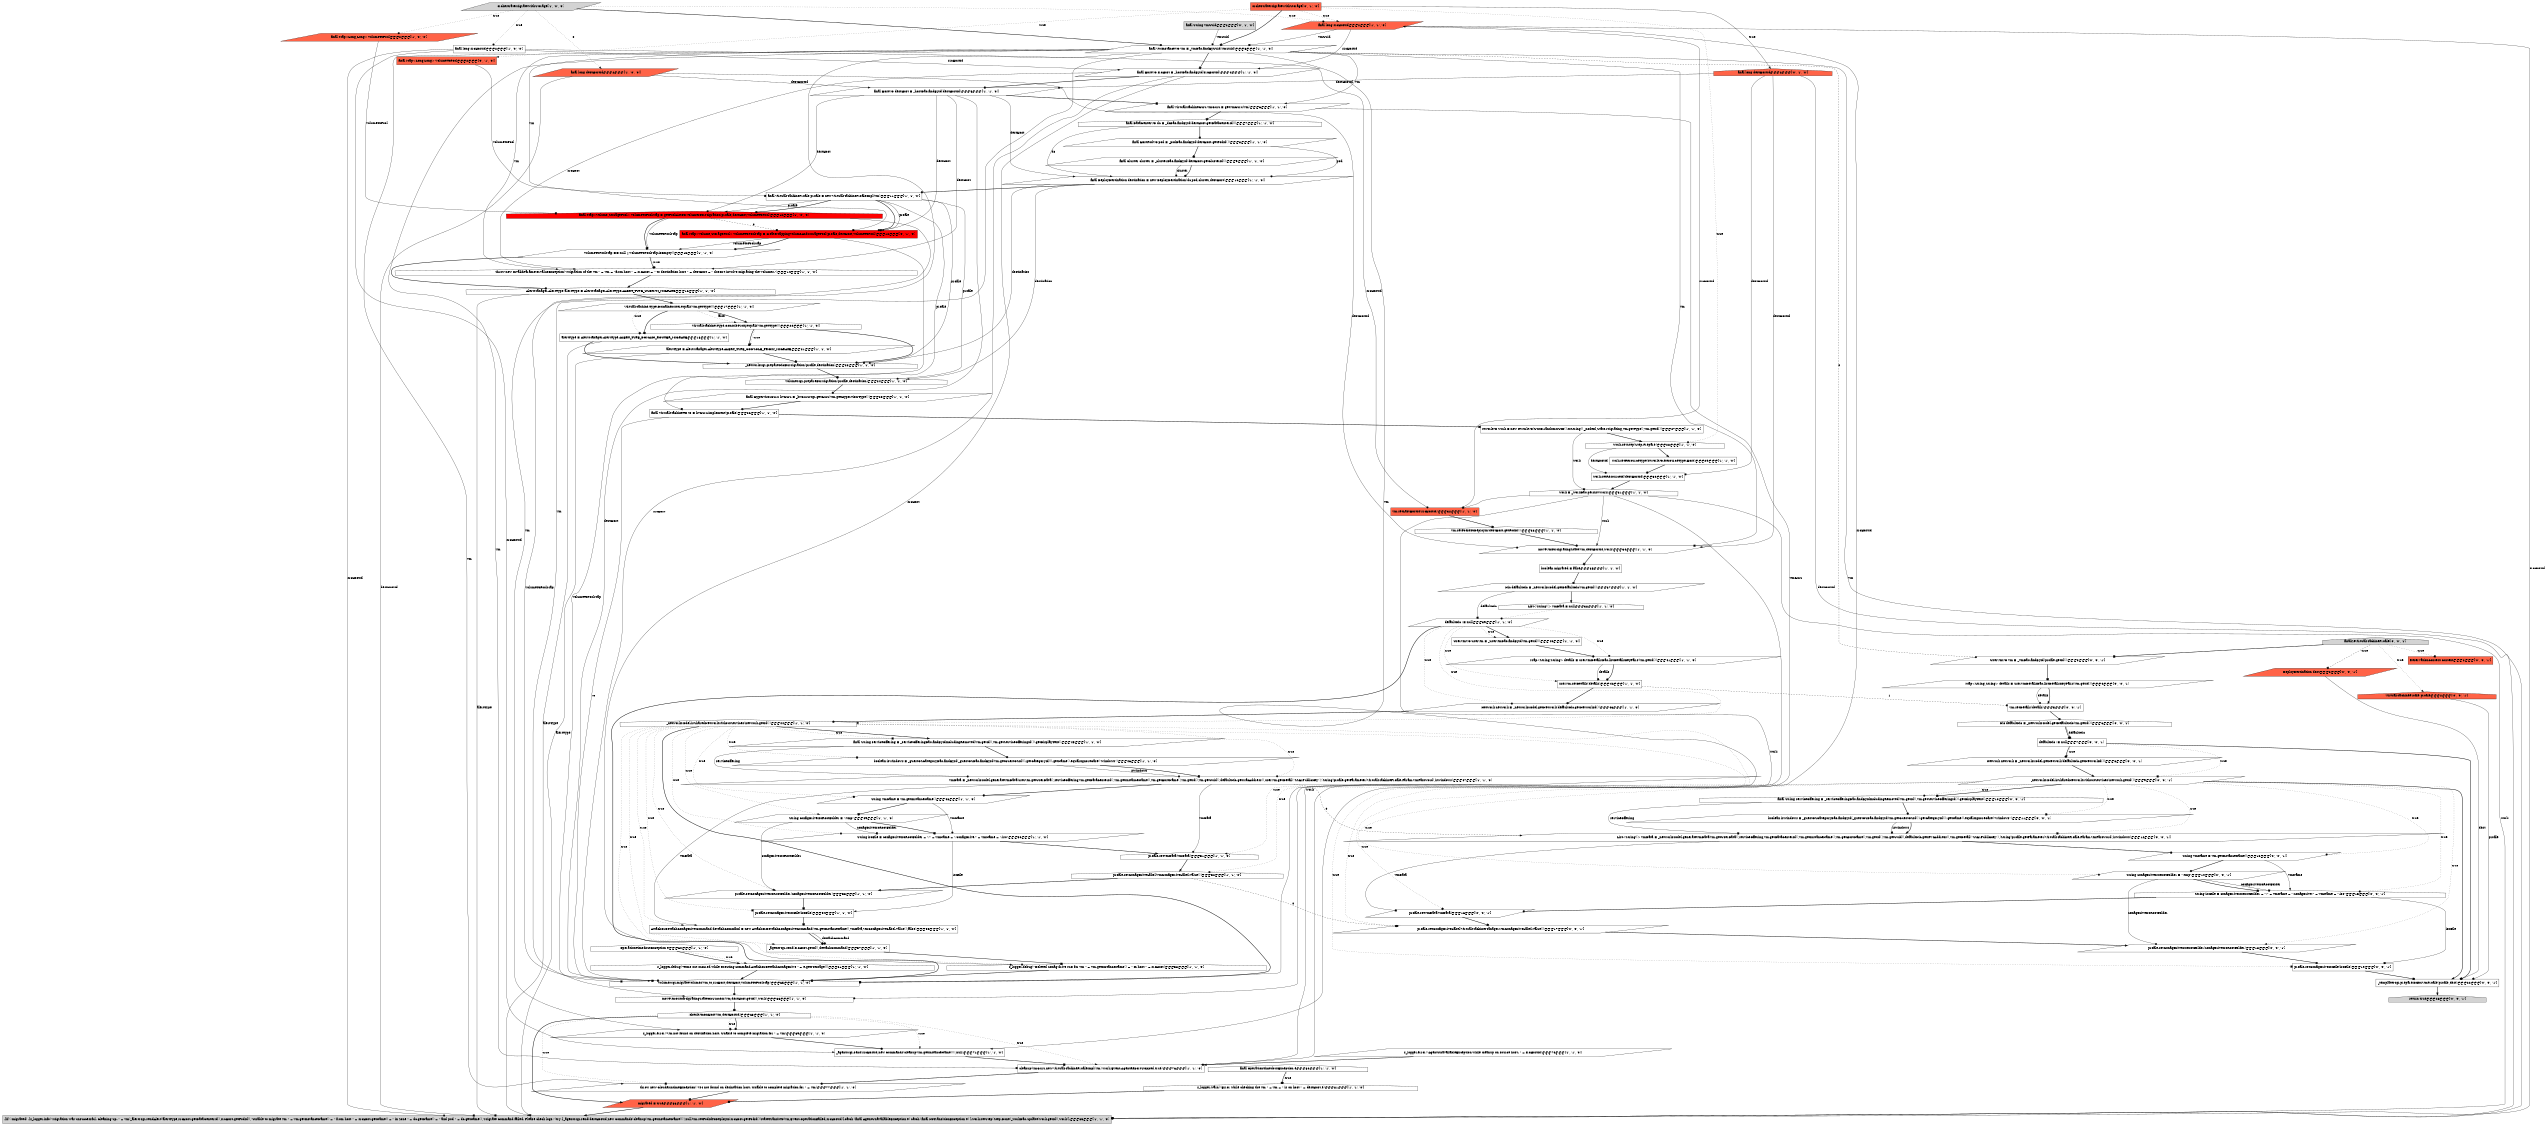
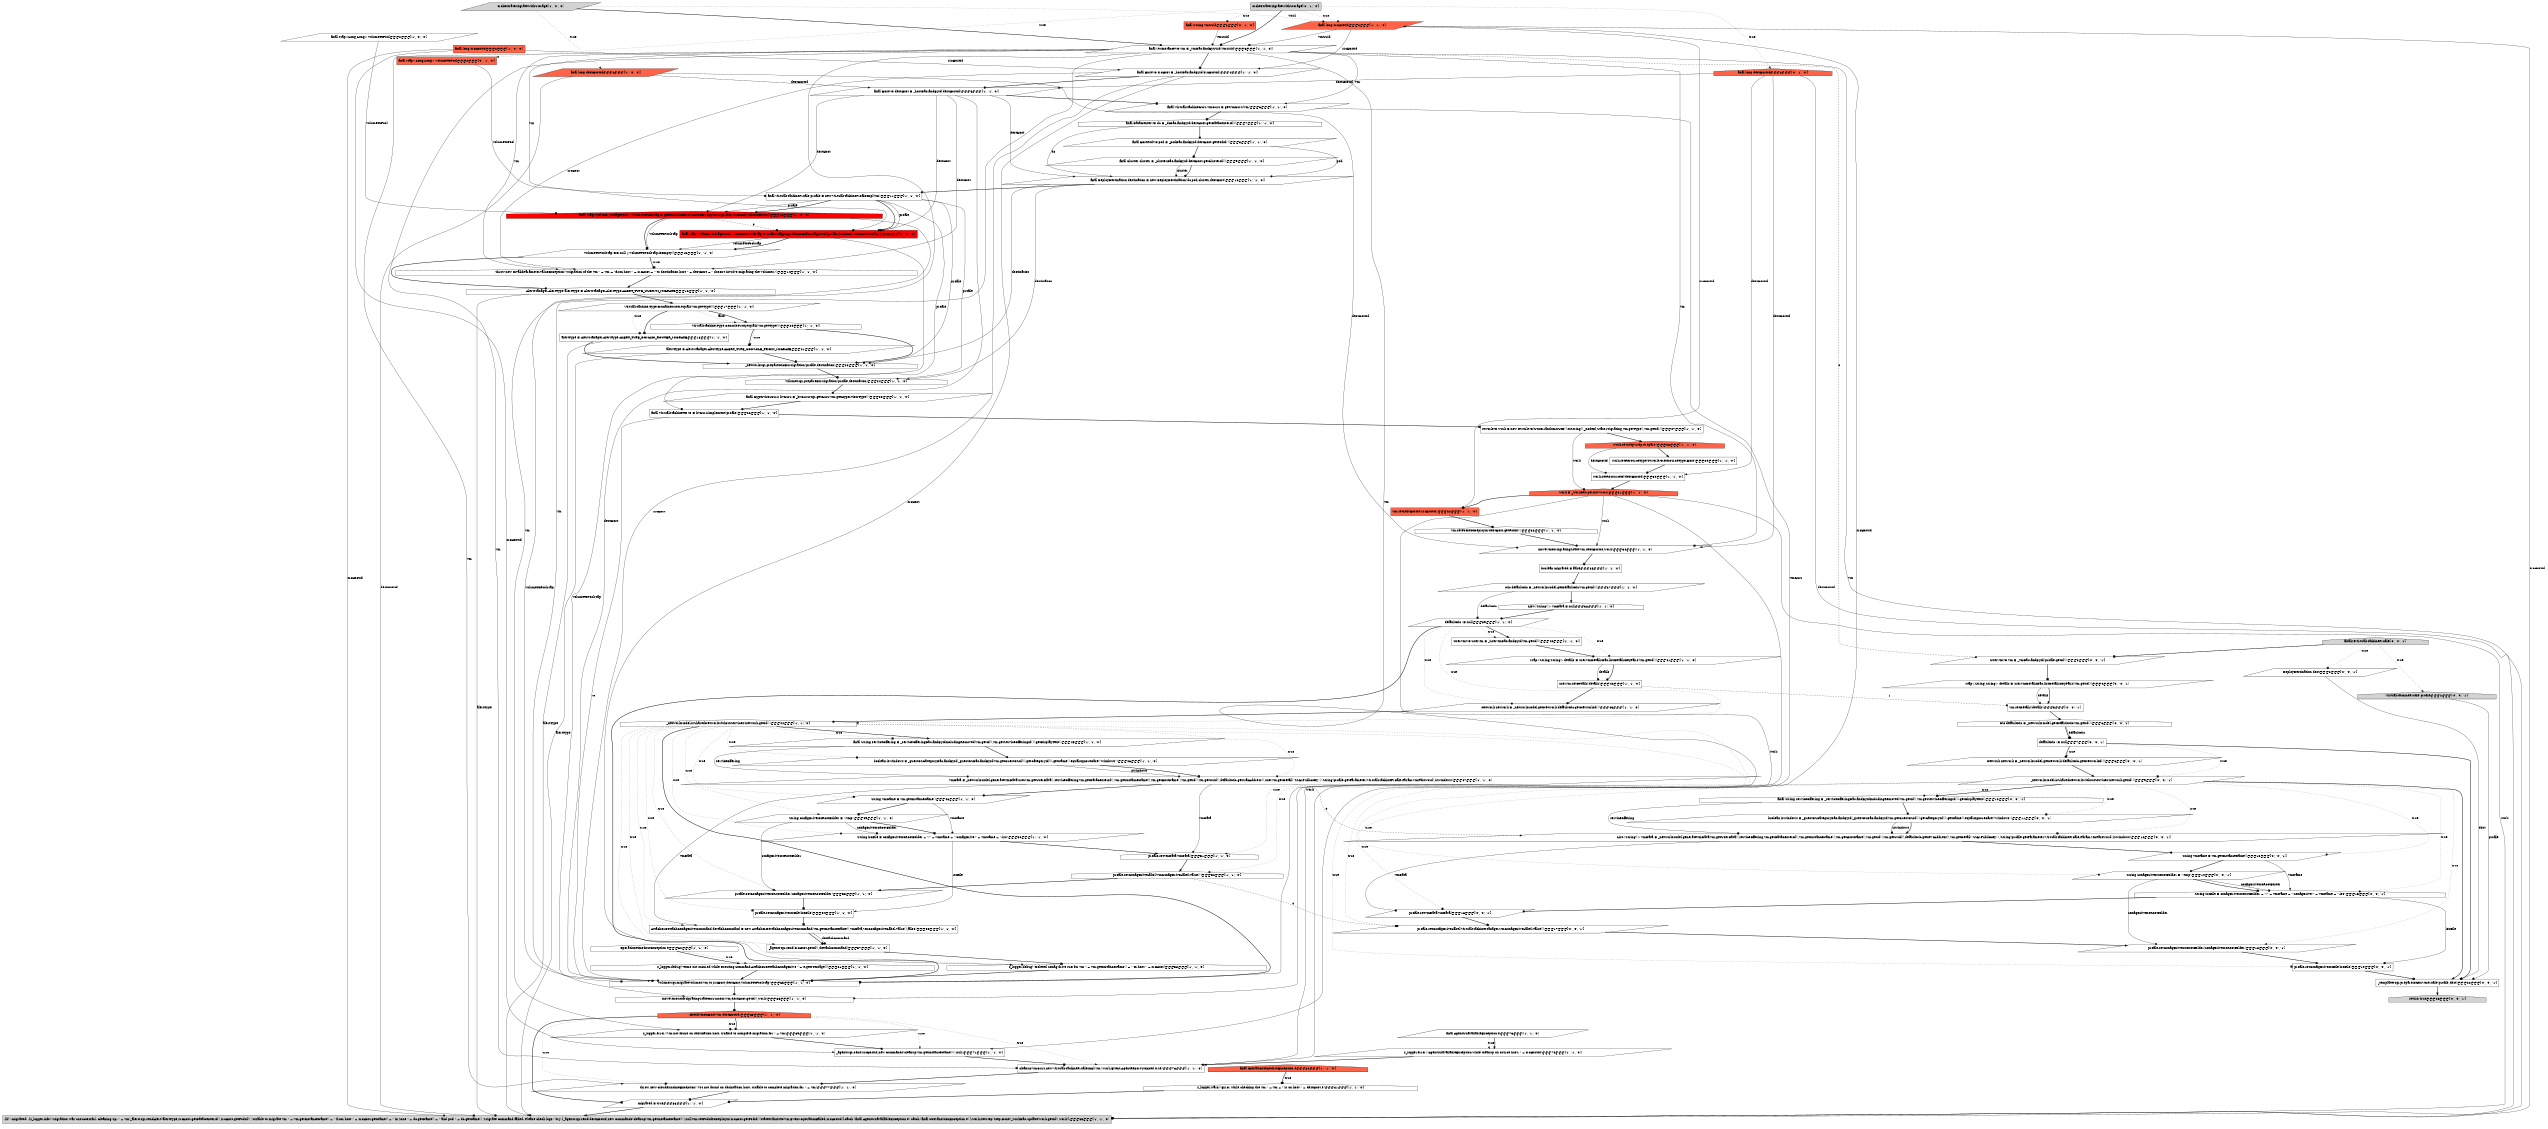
(1286, 7) -> (1286, 7)
(1556, 8) -> (1556, 8)
(1292, 16) -> (1292, 16)
(1318, 16) -> (1318, 16)
(456, 22) -> none
(1220, 26) -> (1220, 26)
(511, 27) -> none
(379, 37) -> (379, 37)
(573, 37) -> (573, 37)
(489, 49) -> (489, 49)
(1707, 57) -> (1240, 15)
(1166, 60) -> none
(1751, 299) -> (1751, 299)
(1655, 445) -> (1655, 445)
(1604, 493) -> (1604, 493)
(1496, 498) -> (1496, 498)
(1528, 614) -> (1528, 614)
(2350, 656) -> (2350, 656)
(2451, 660) -> none
(2320, 672) -> (2320, 672)
(1478, 673) -> none
(2427, 696) -> (2427, 696)
(734, 1015) -> (734, 1015)
none -> (1493, 1034)
(534, 1043) -> (534, 1043)
(1288, 1069) -> (1288, 1069)
(670, 1104) -> (670, 1104)
